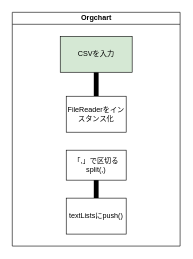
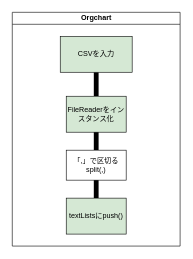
(96, 114) -> (96, 114)
none -> (96, 141)
(96, 216) -> (96, 216)
